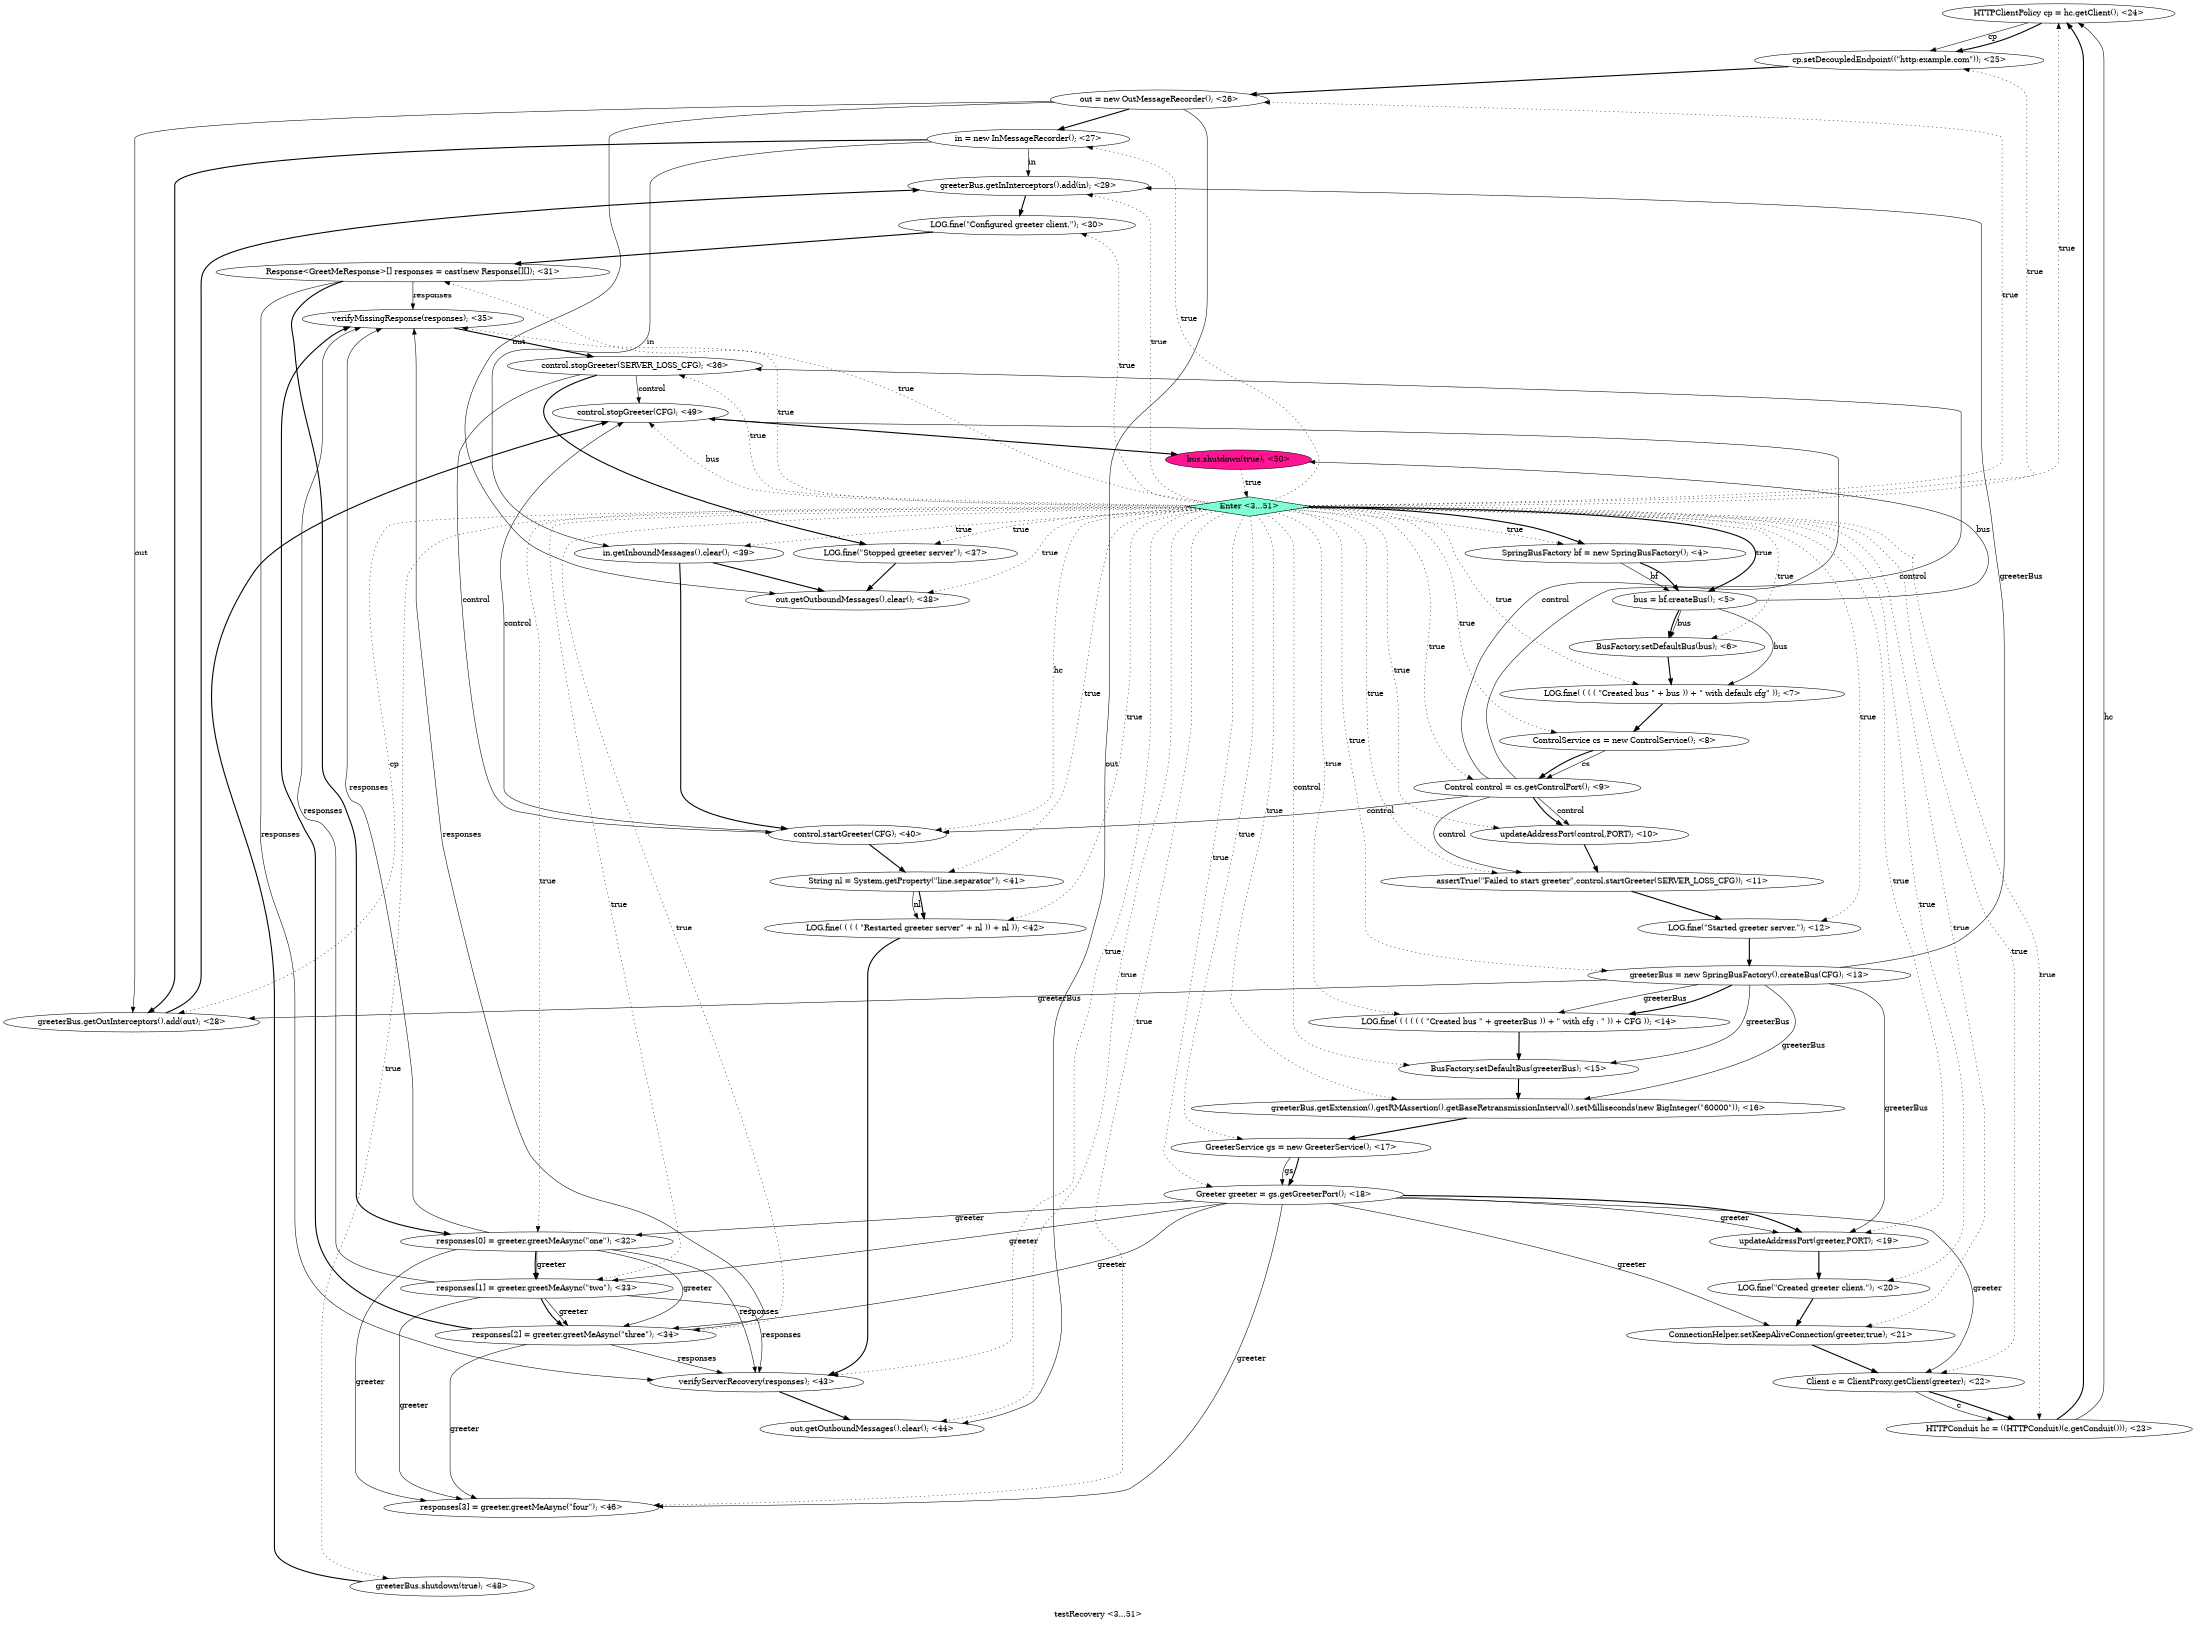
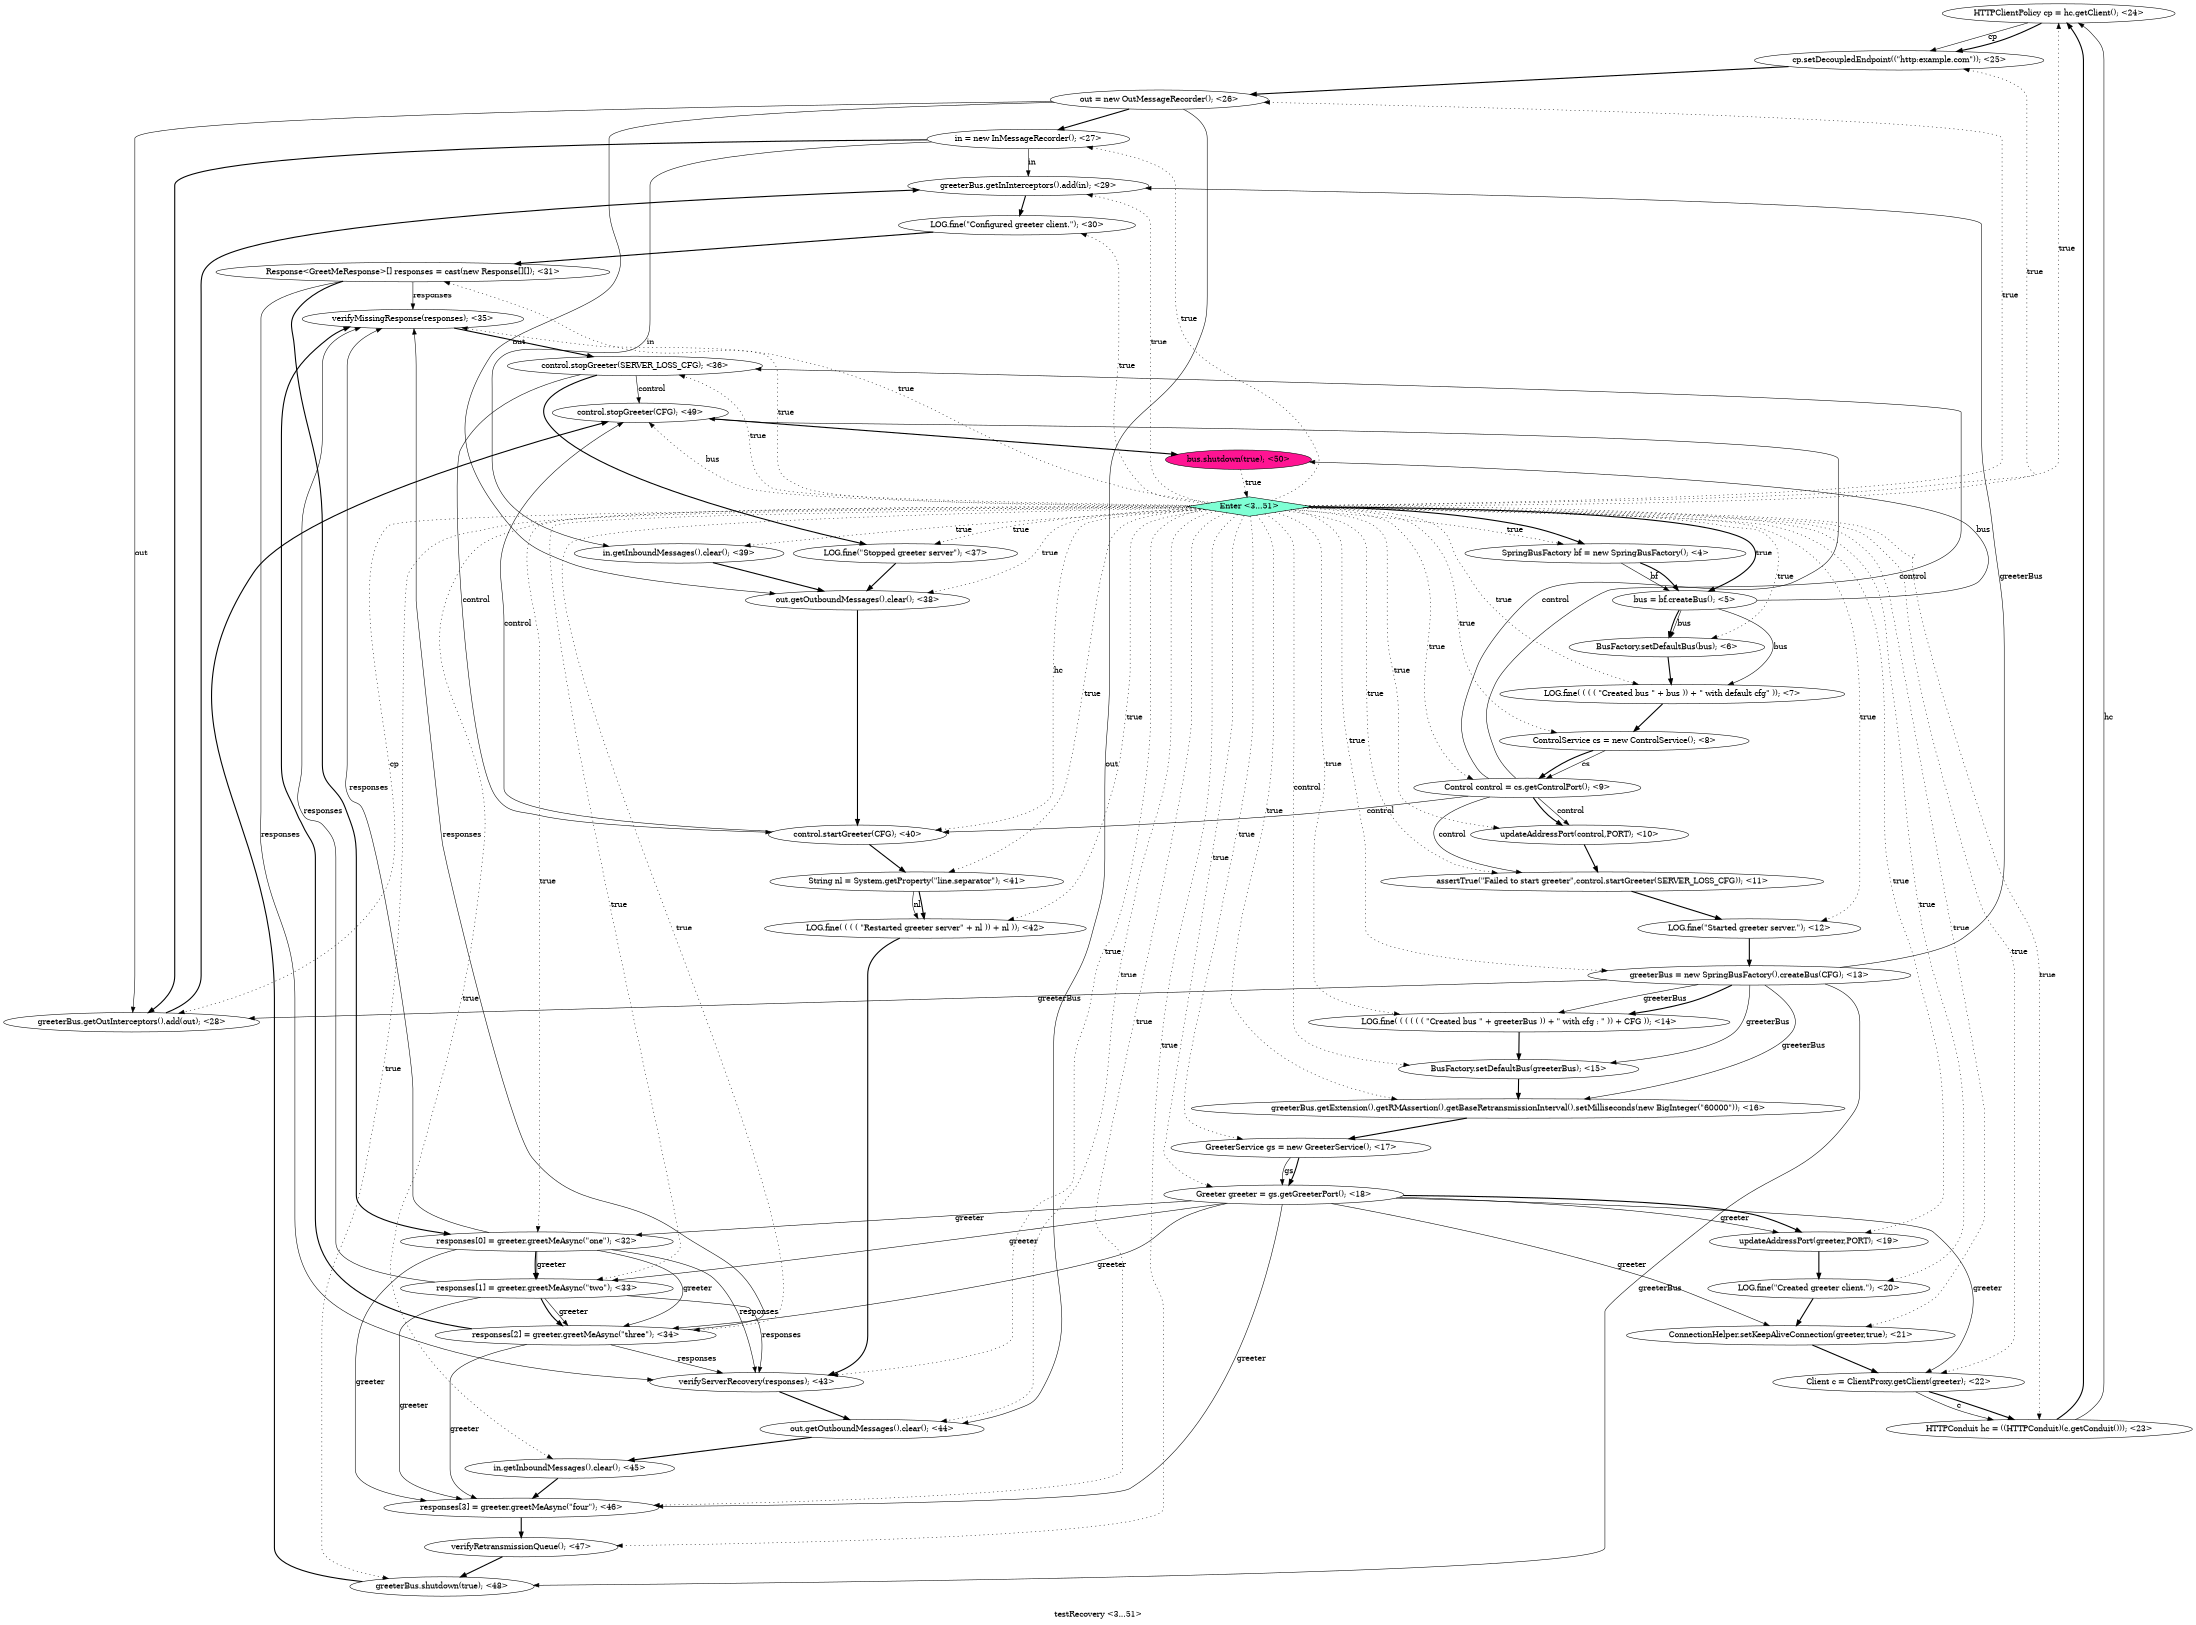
(681, 733) -> (857, 715)
(1885, 1096) -> (1425, 1567)
none -> (570, 1468)
none -> (521, 1547)
